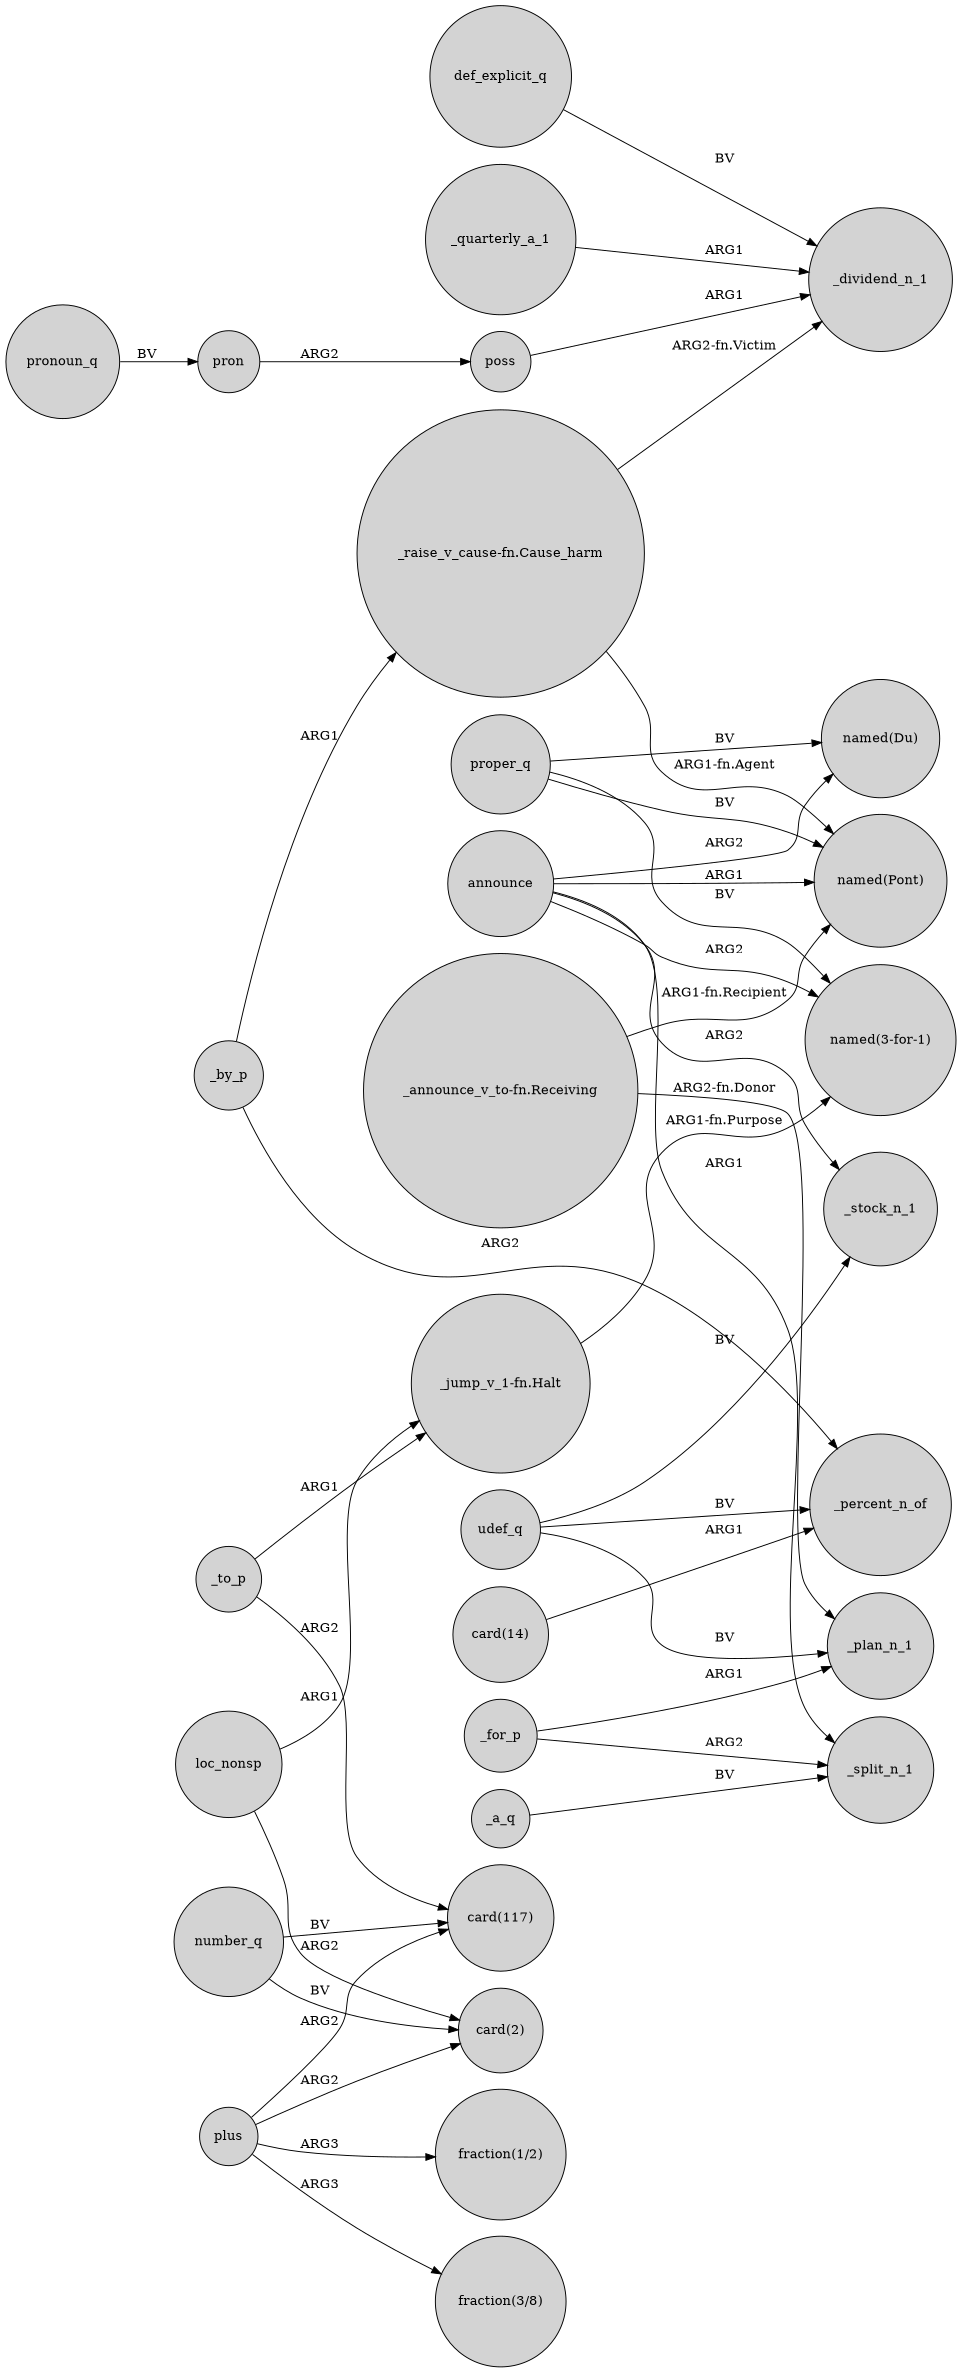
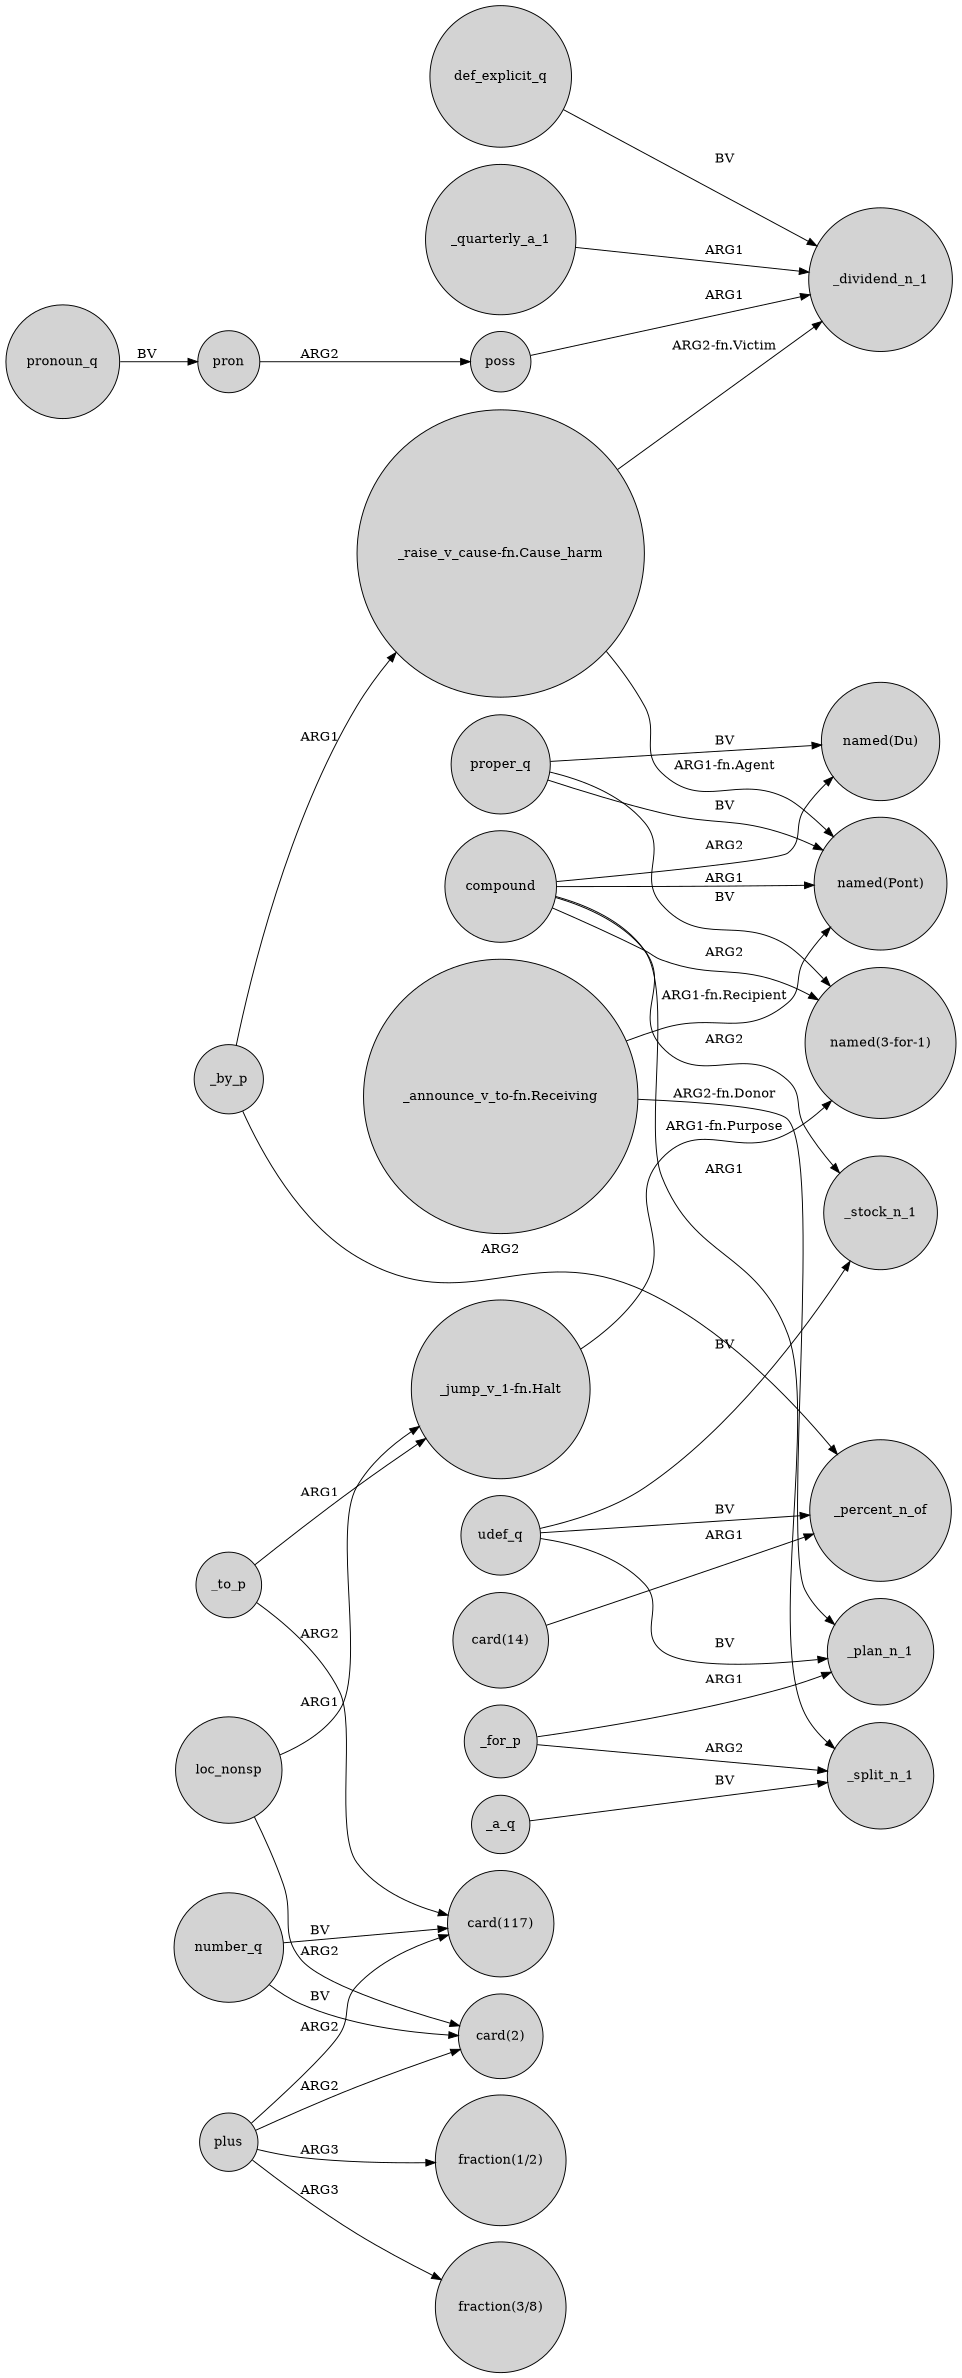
(501, 884) -> (501, 887)
